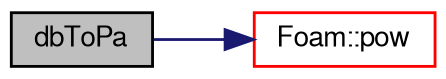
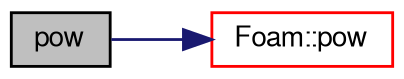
(82, 40) -> (61, 40)
